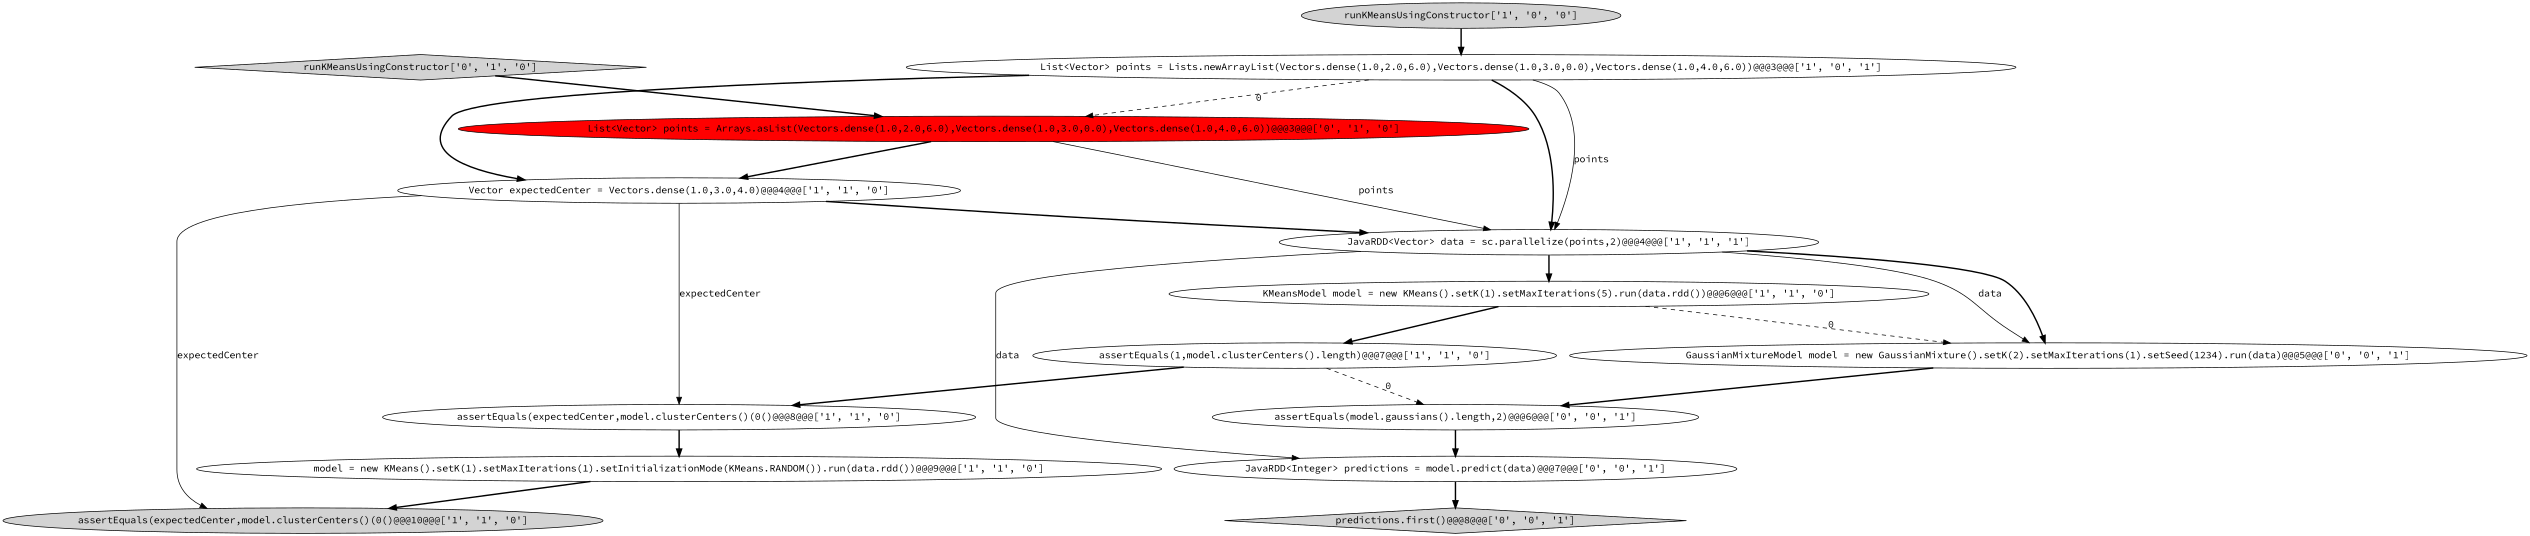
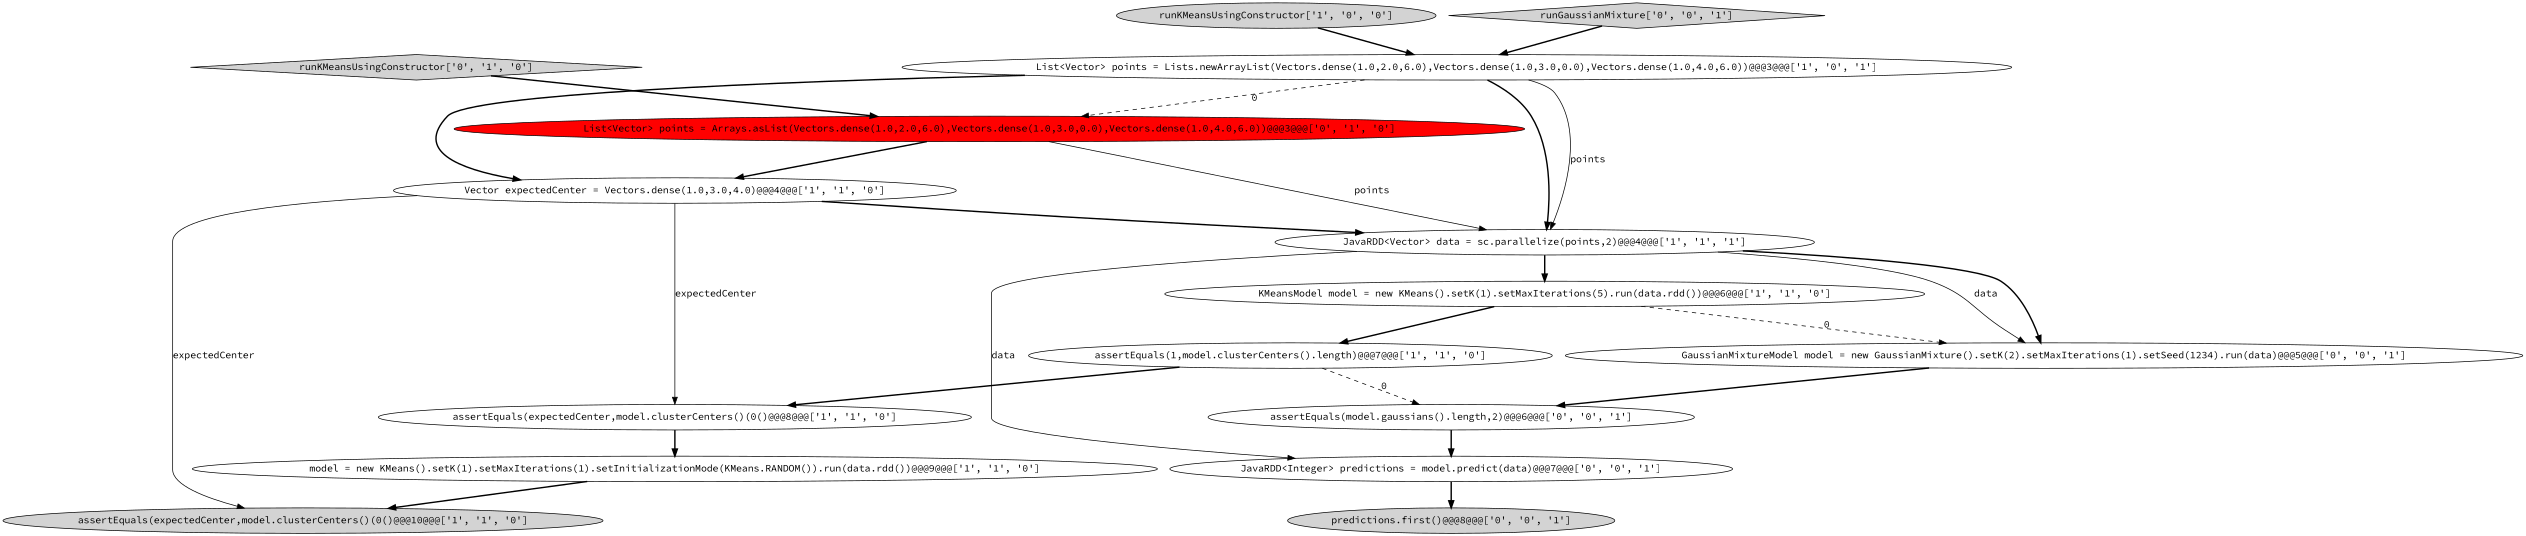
none -> (1637, 16)
(1455, 521) -> (1451, 521)
